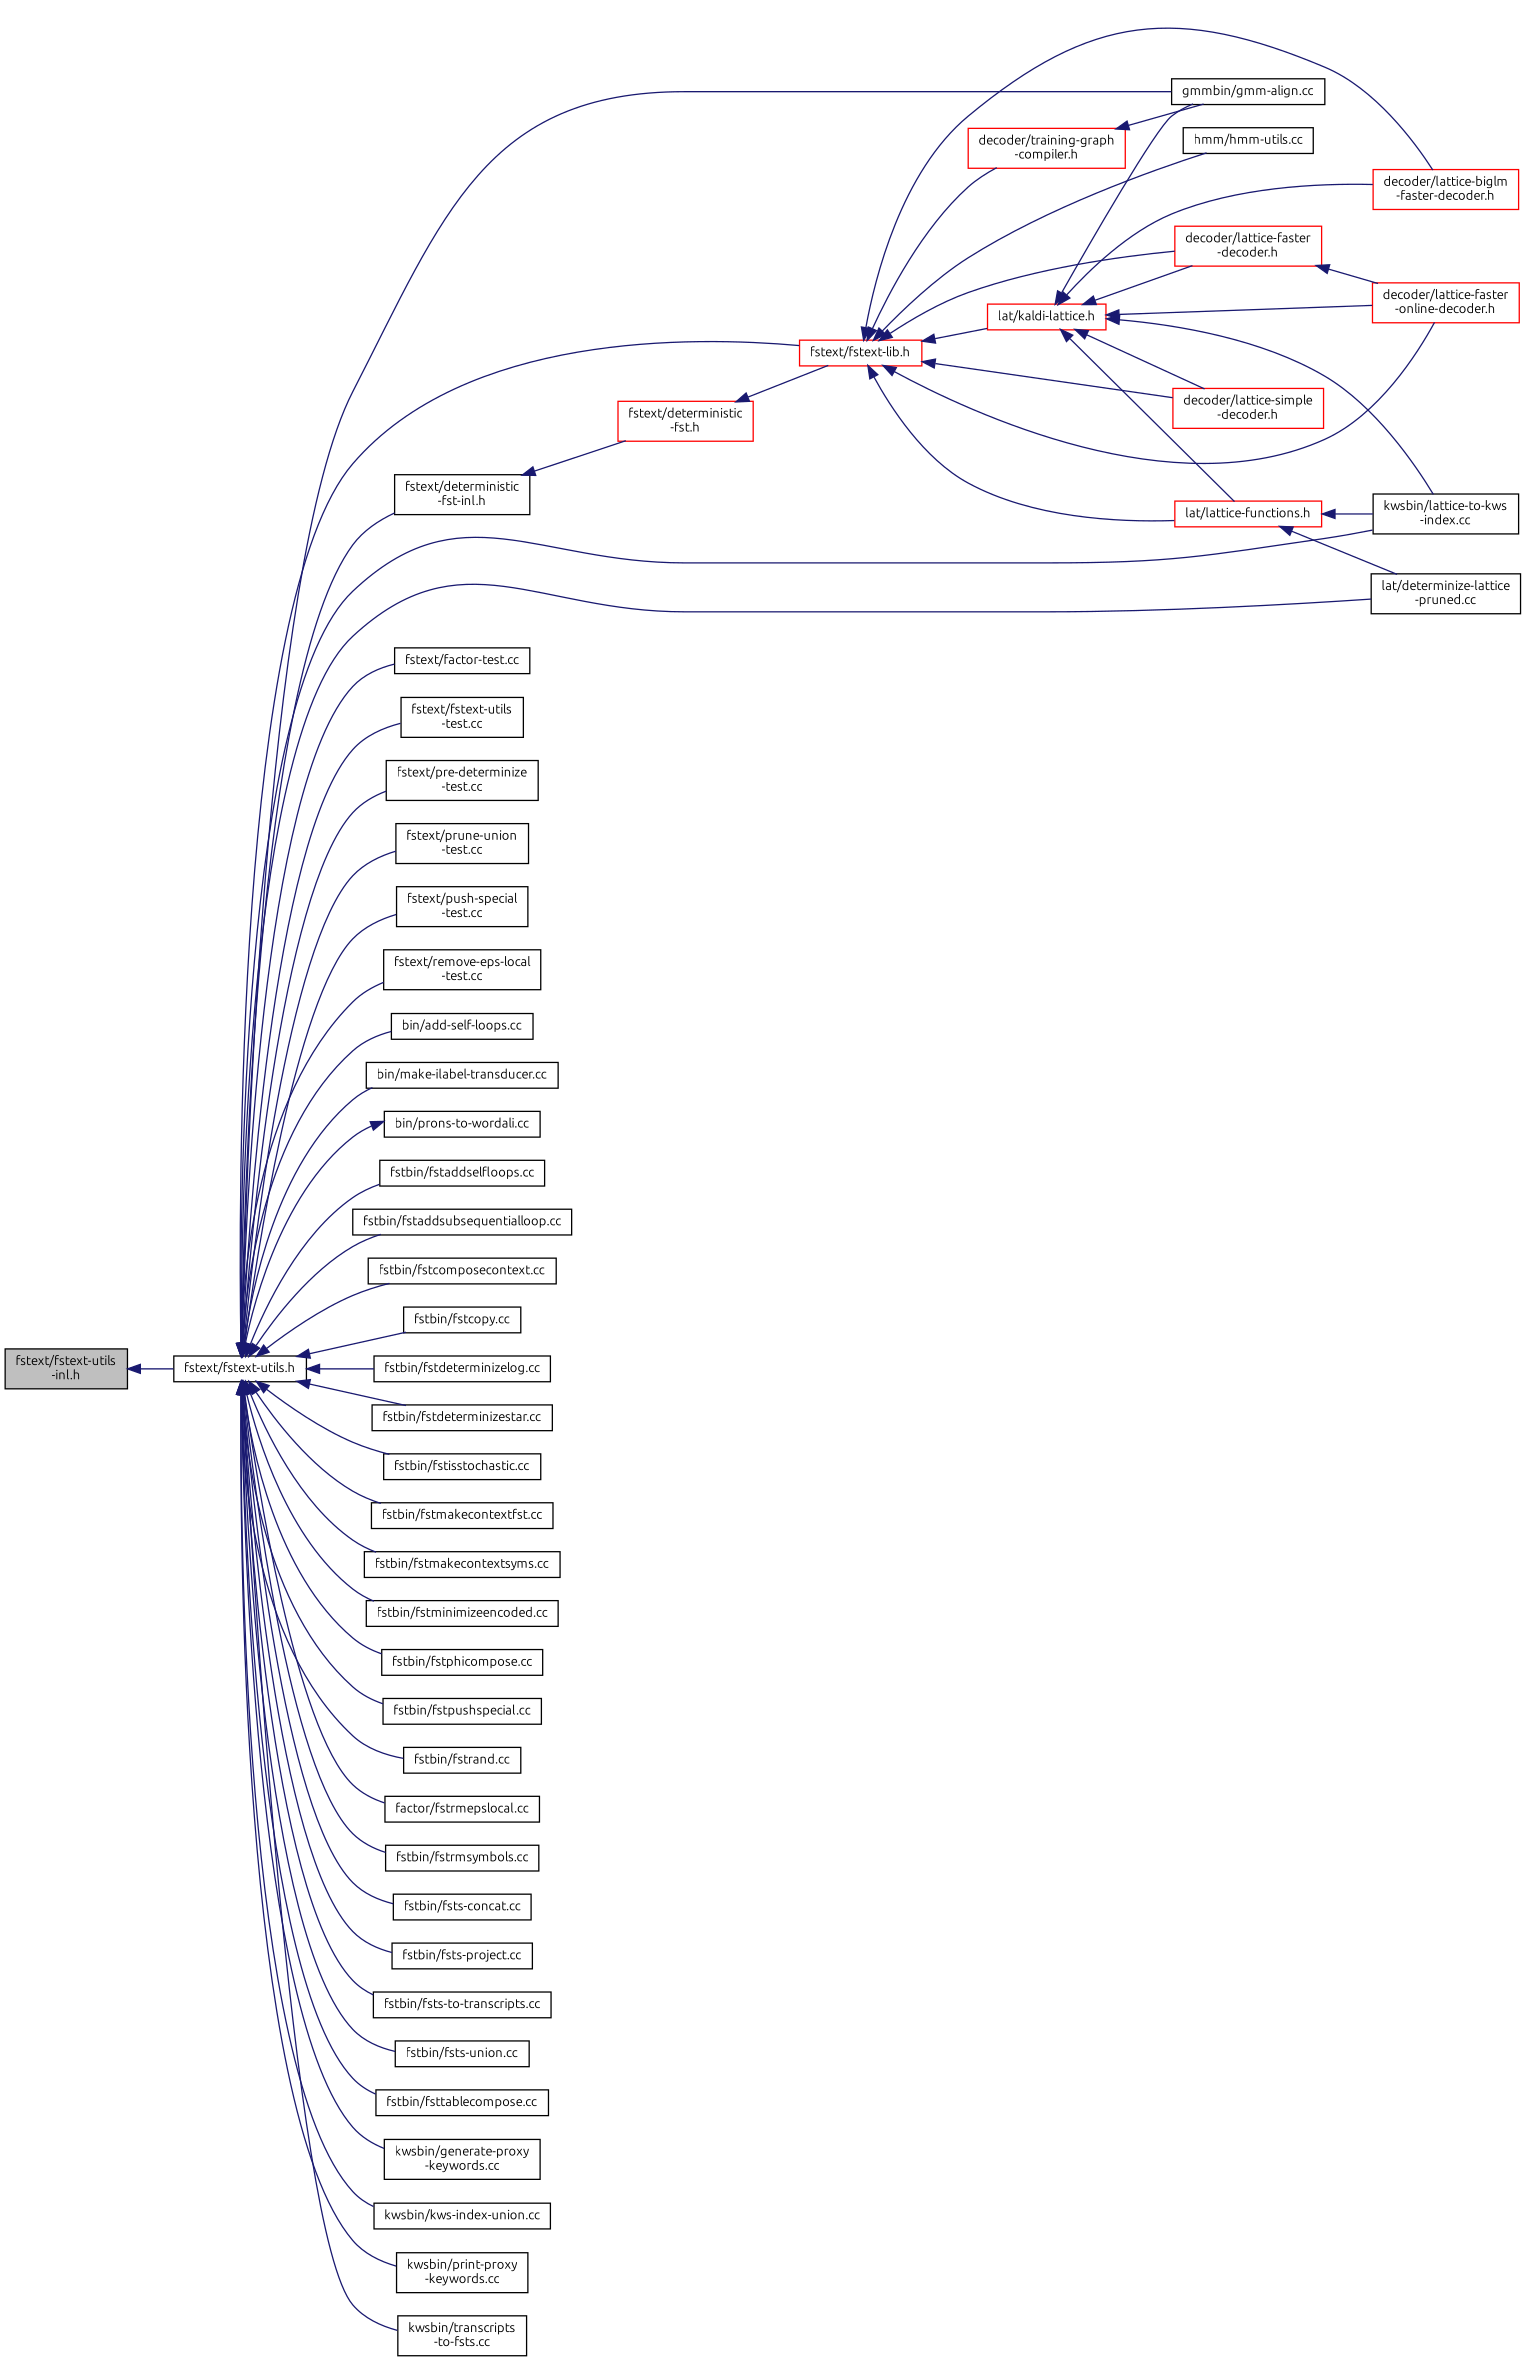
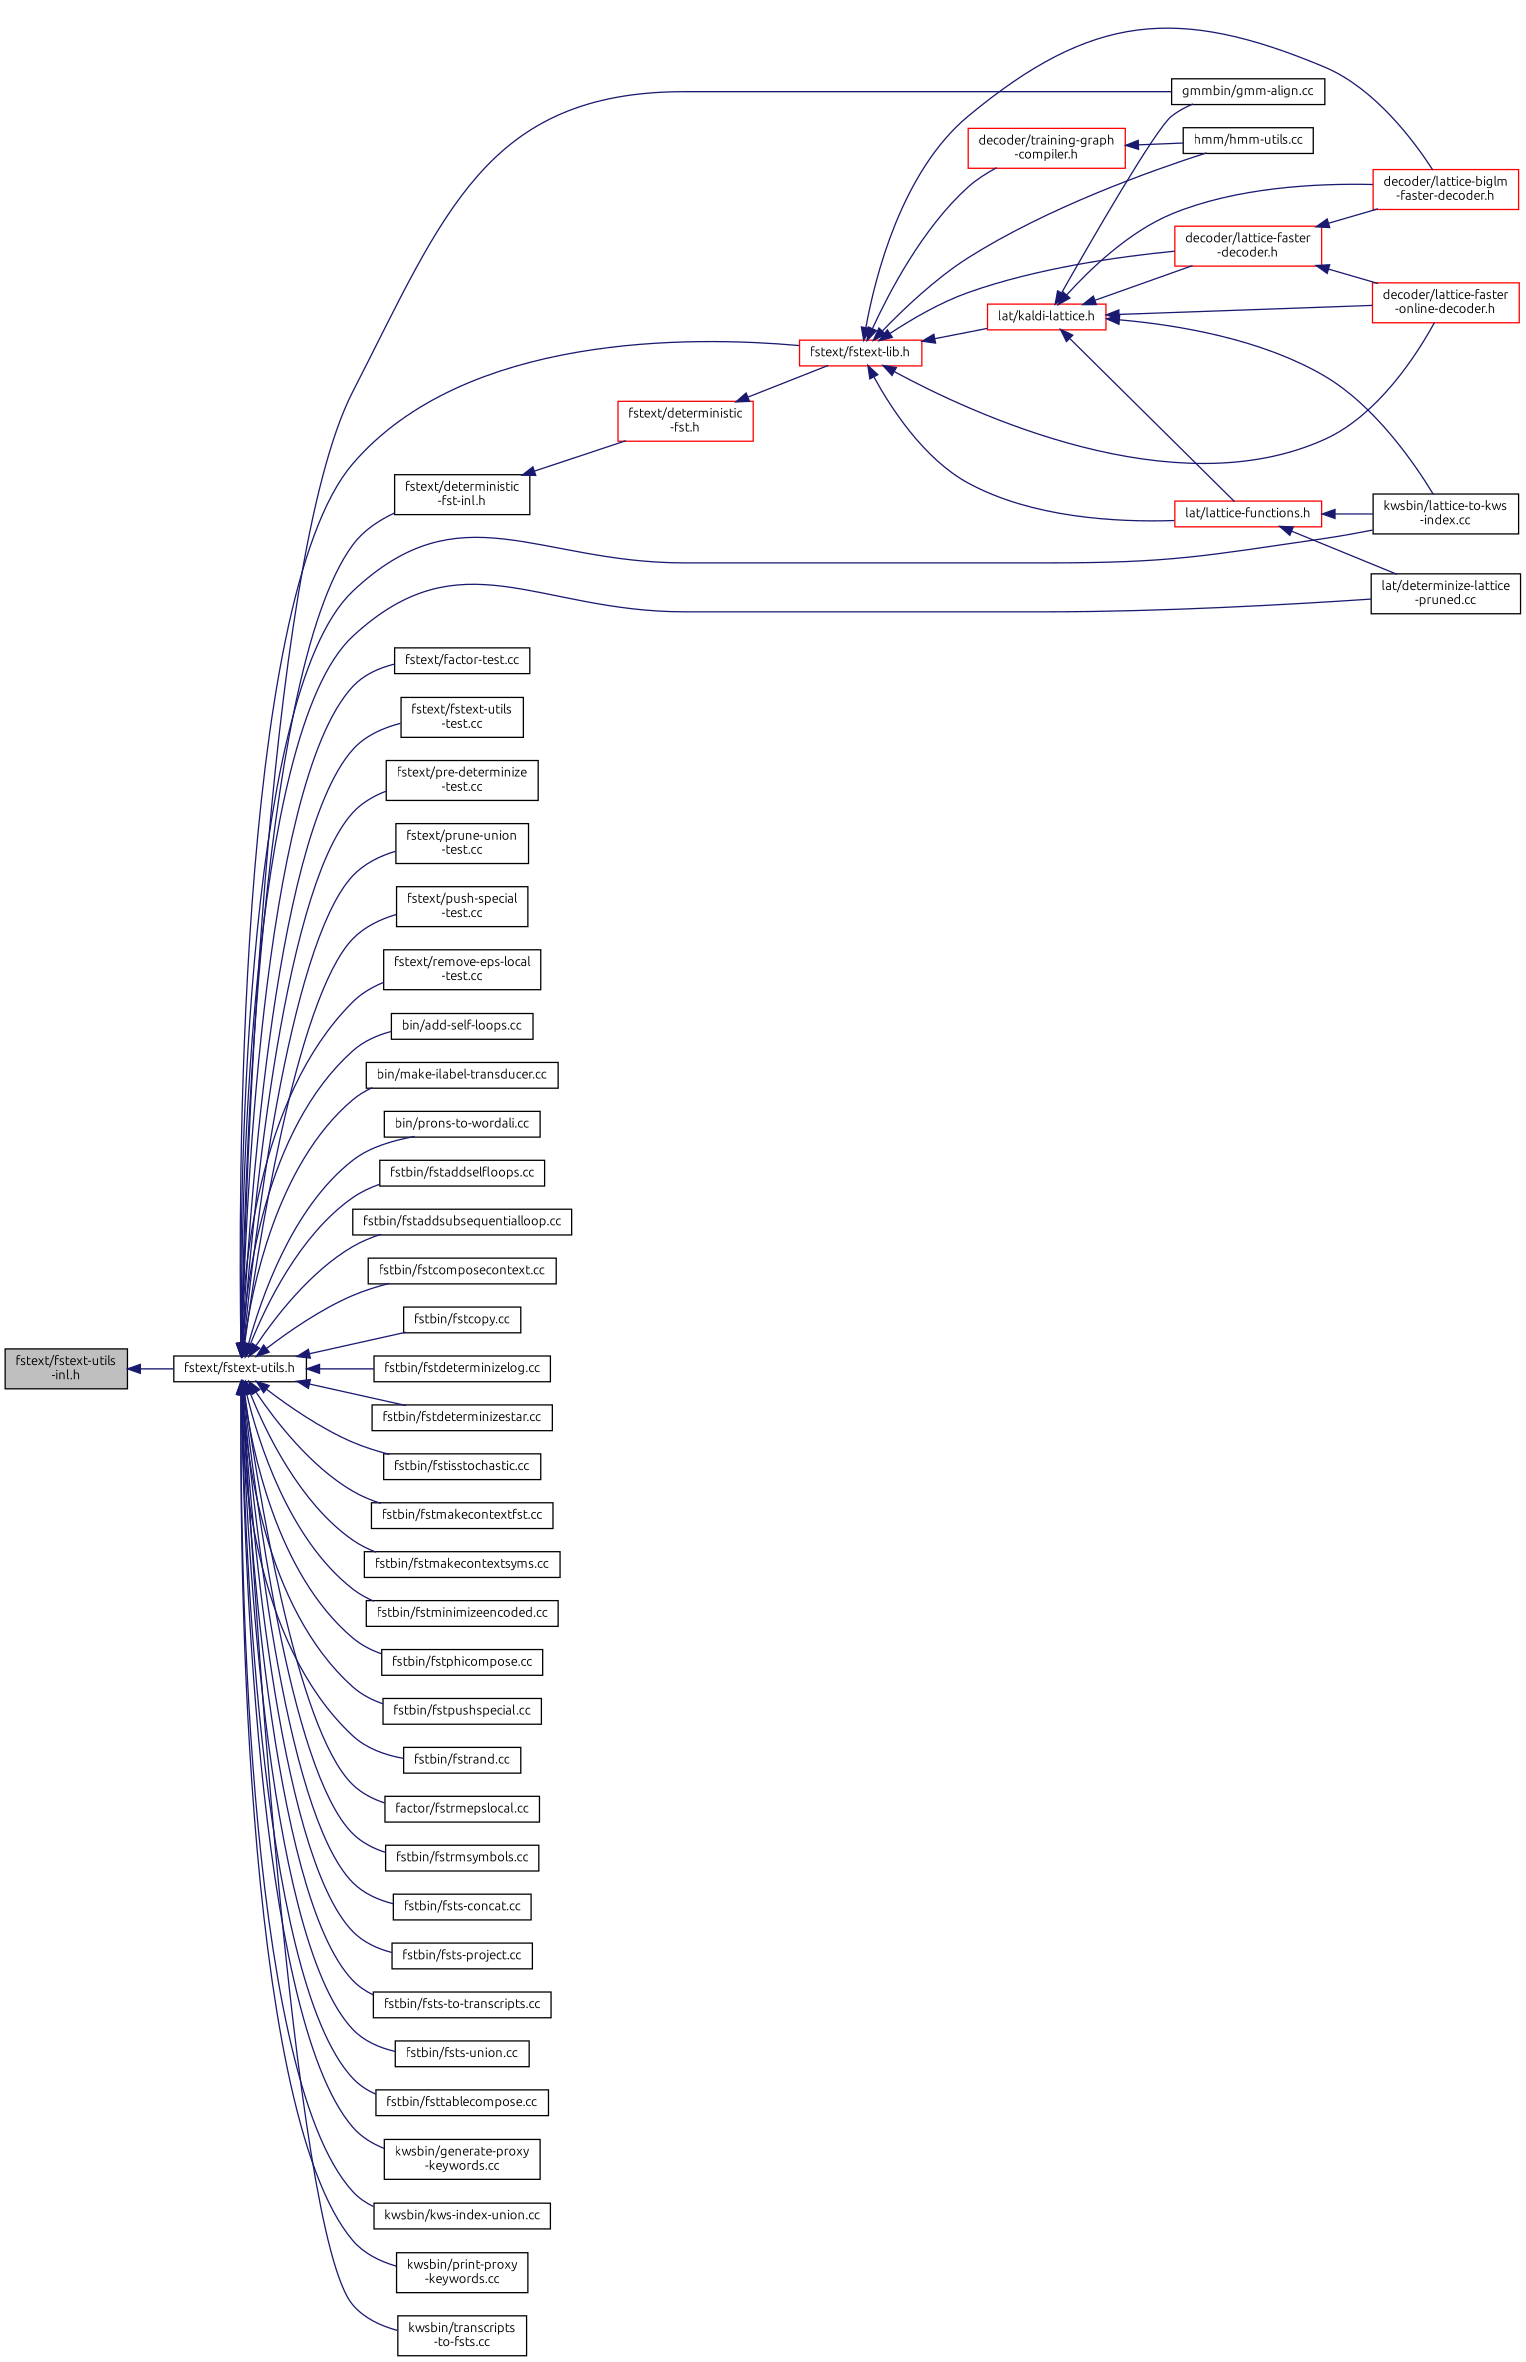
(1160, 116) -> (1161, 144)
none -> (1353, 216)
(1248, 408) -> none
(284, 1227) -> (304, 1215)
